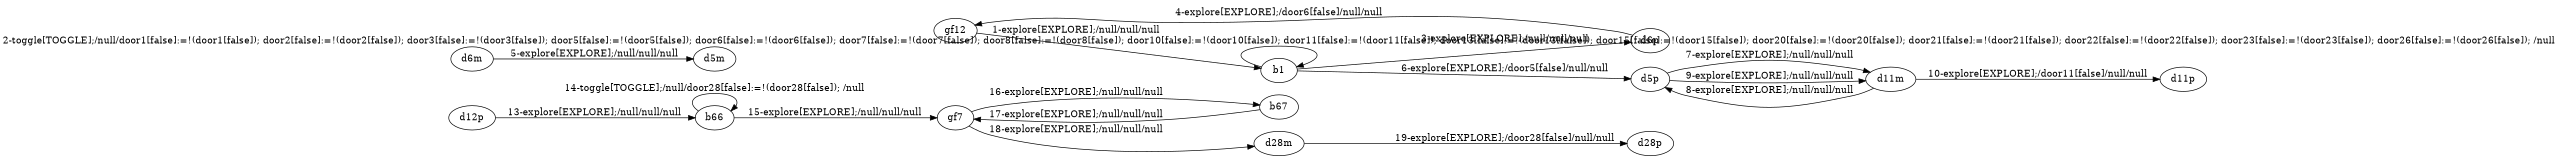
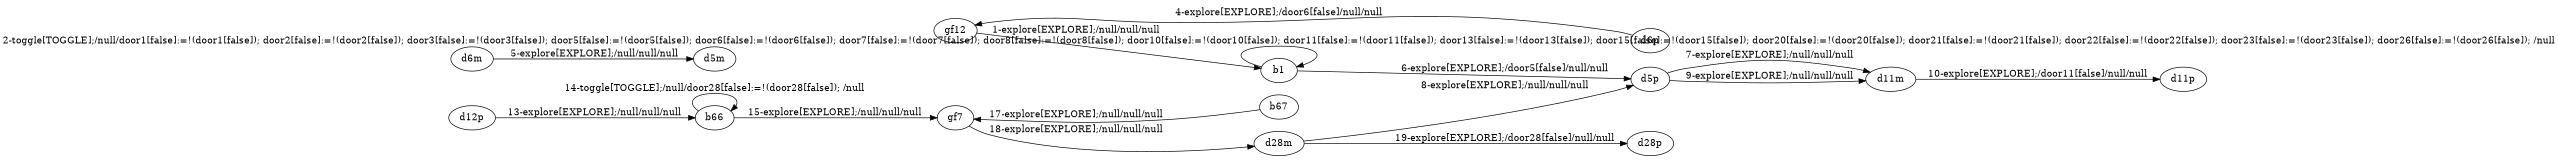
(1461, 56) -> none
(1112, 98) -> none
(1773, 107) -> (1466, 120)
